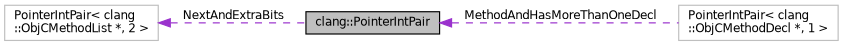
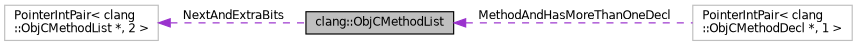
(373, 23) -> (380, 23)
